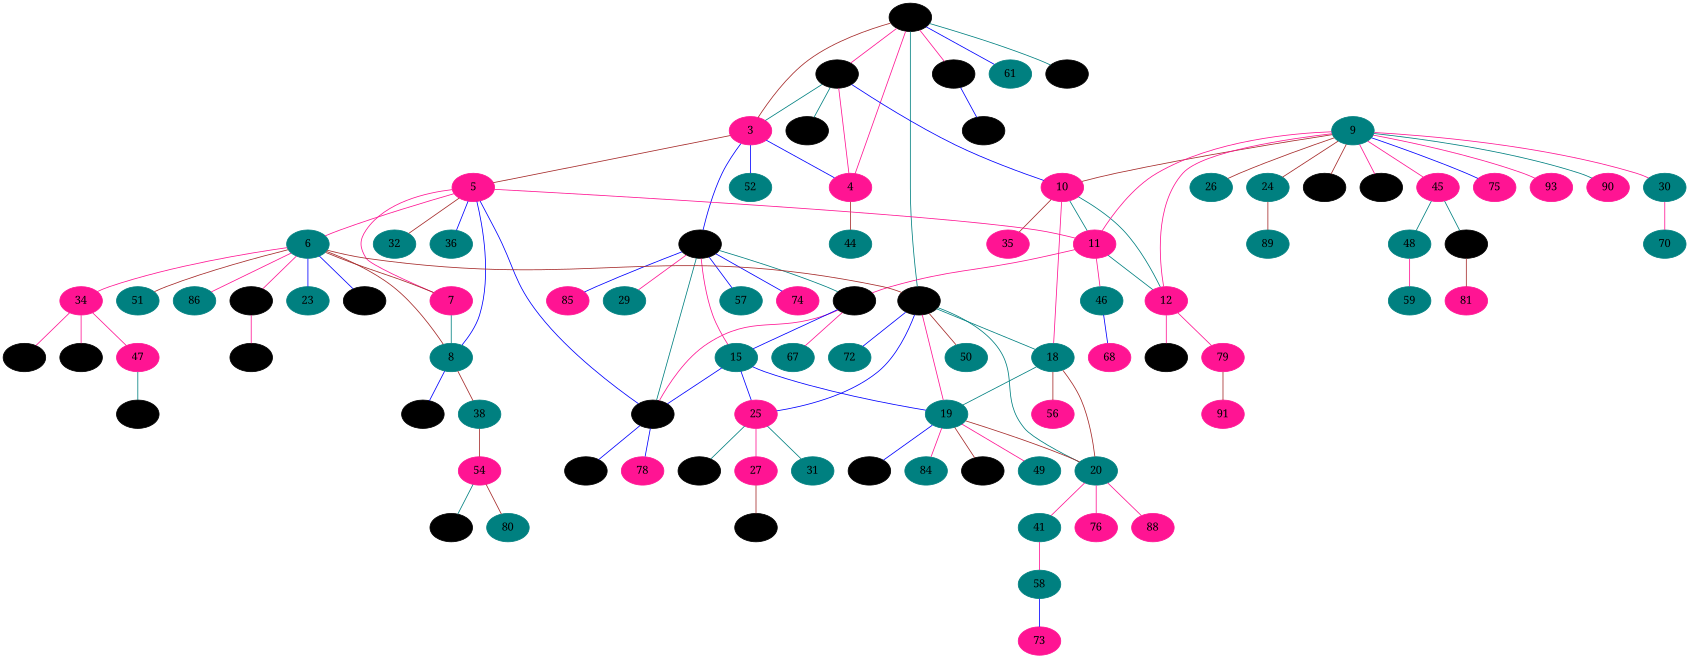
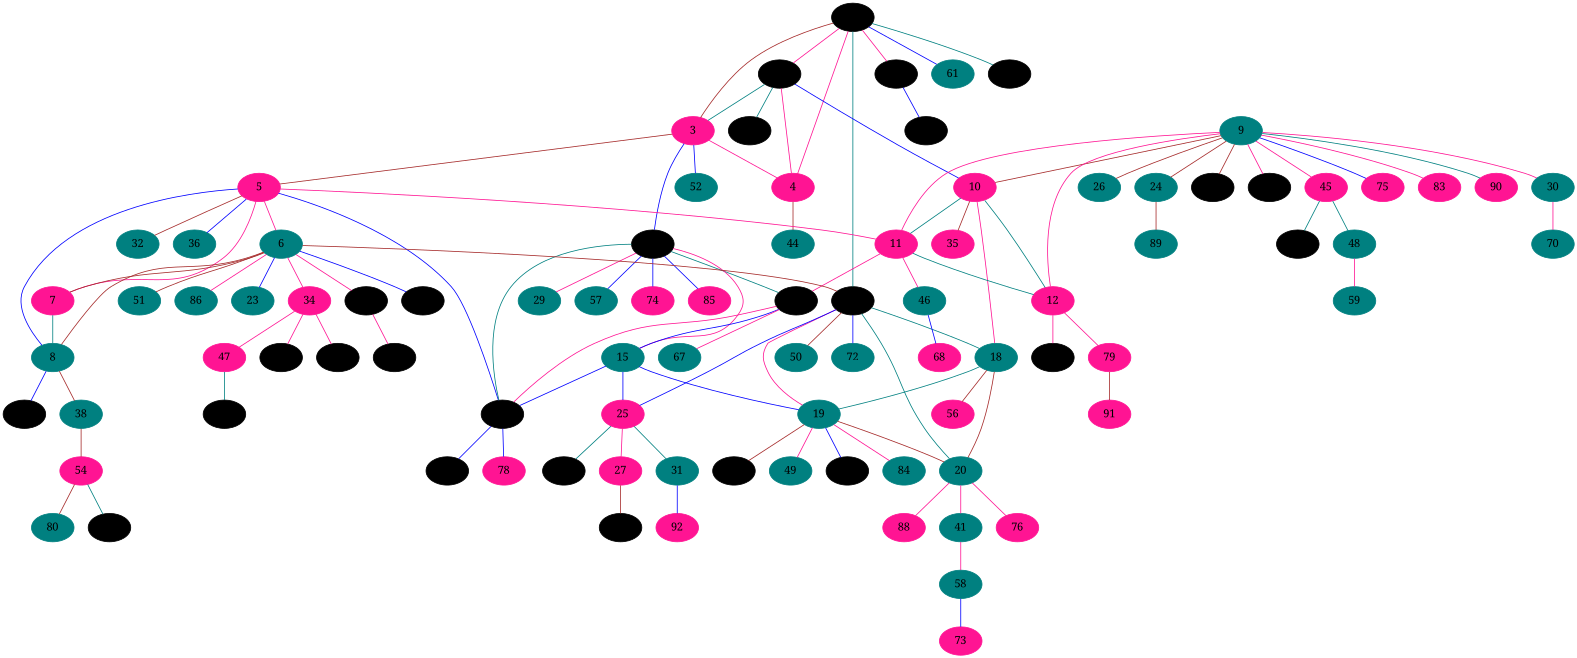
(800, 159) -> (743, 159)
(1551, 187) -> (1440, 187)
(1466, 301) -> none
none -> (677, 528)
